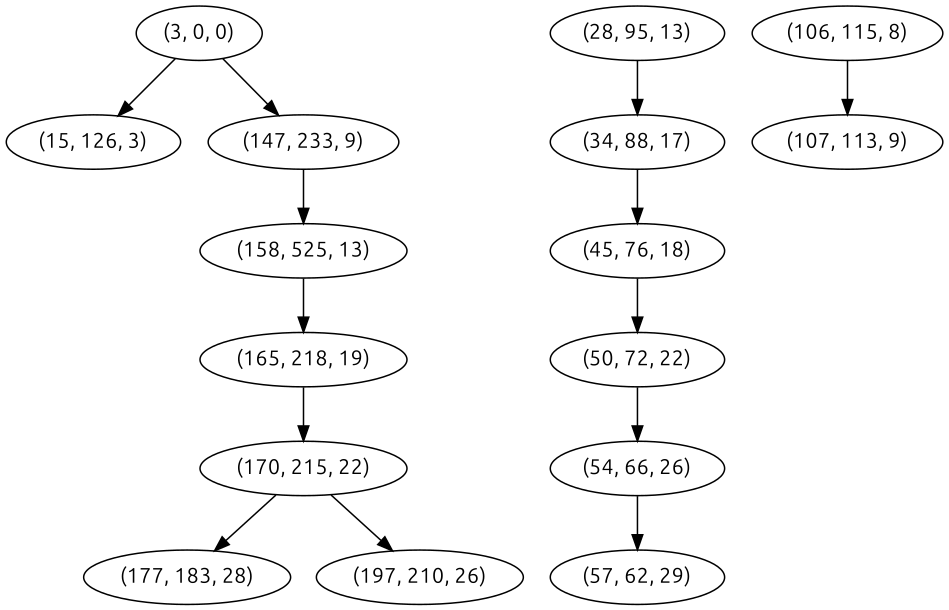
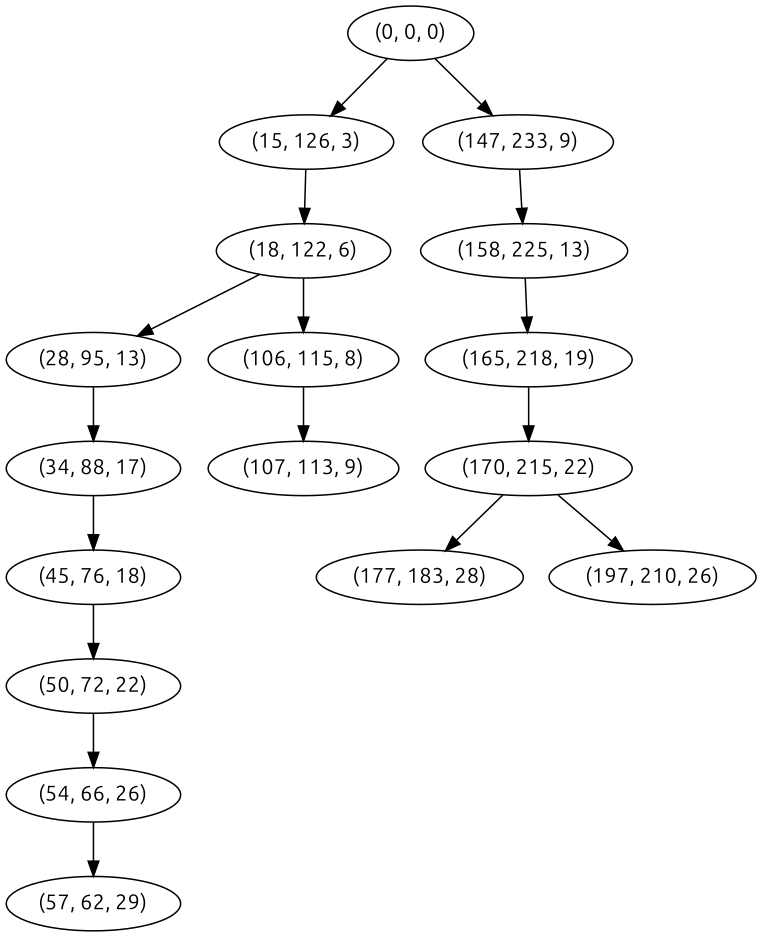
(199, 33) -> (411, 33)
(303, 251) -> (524, 251)
none -> (303, 251)
